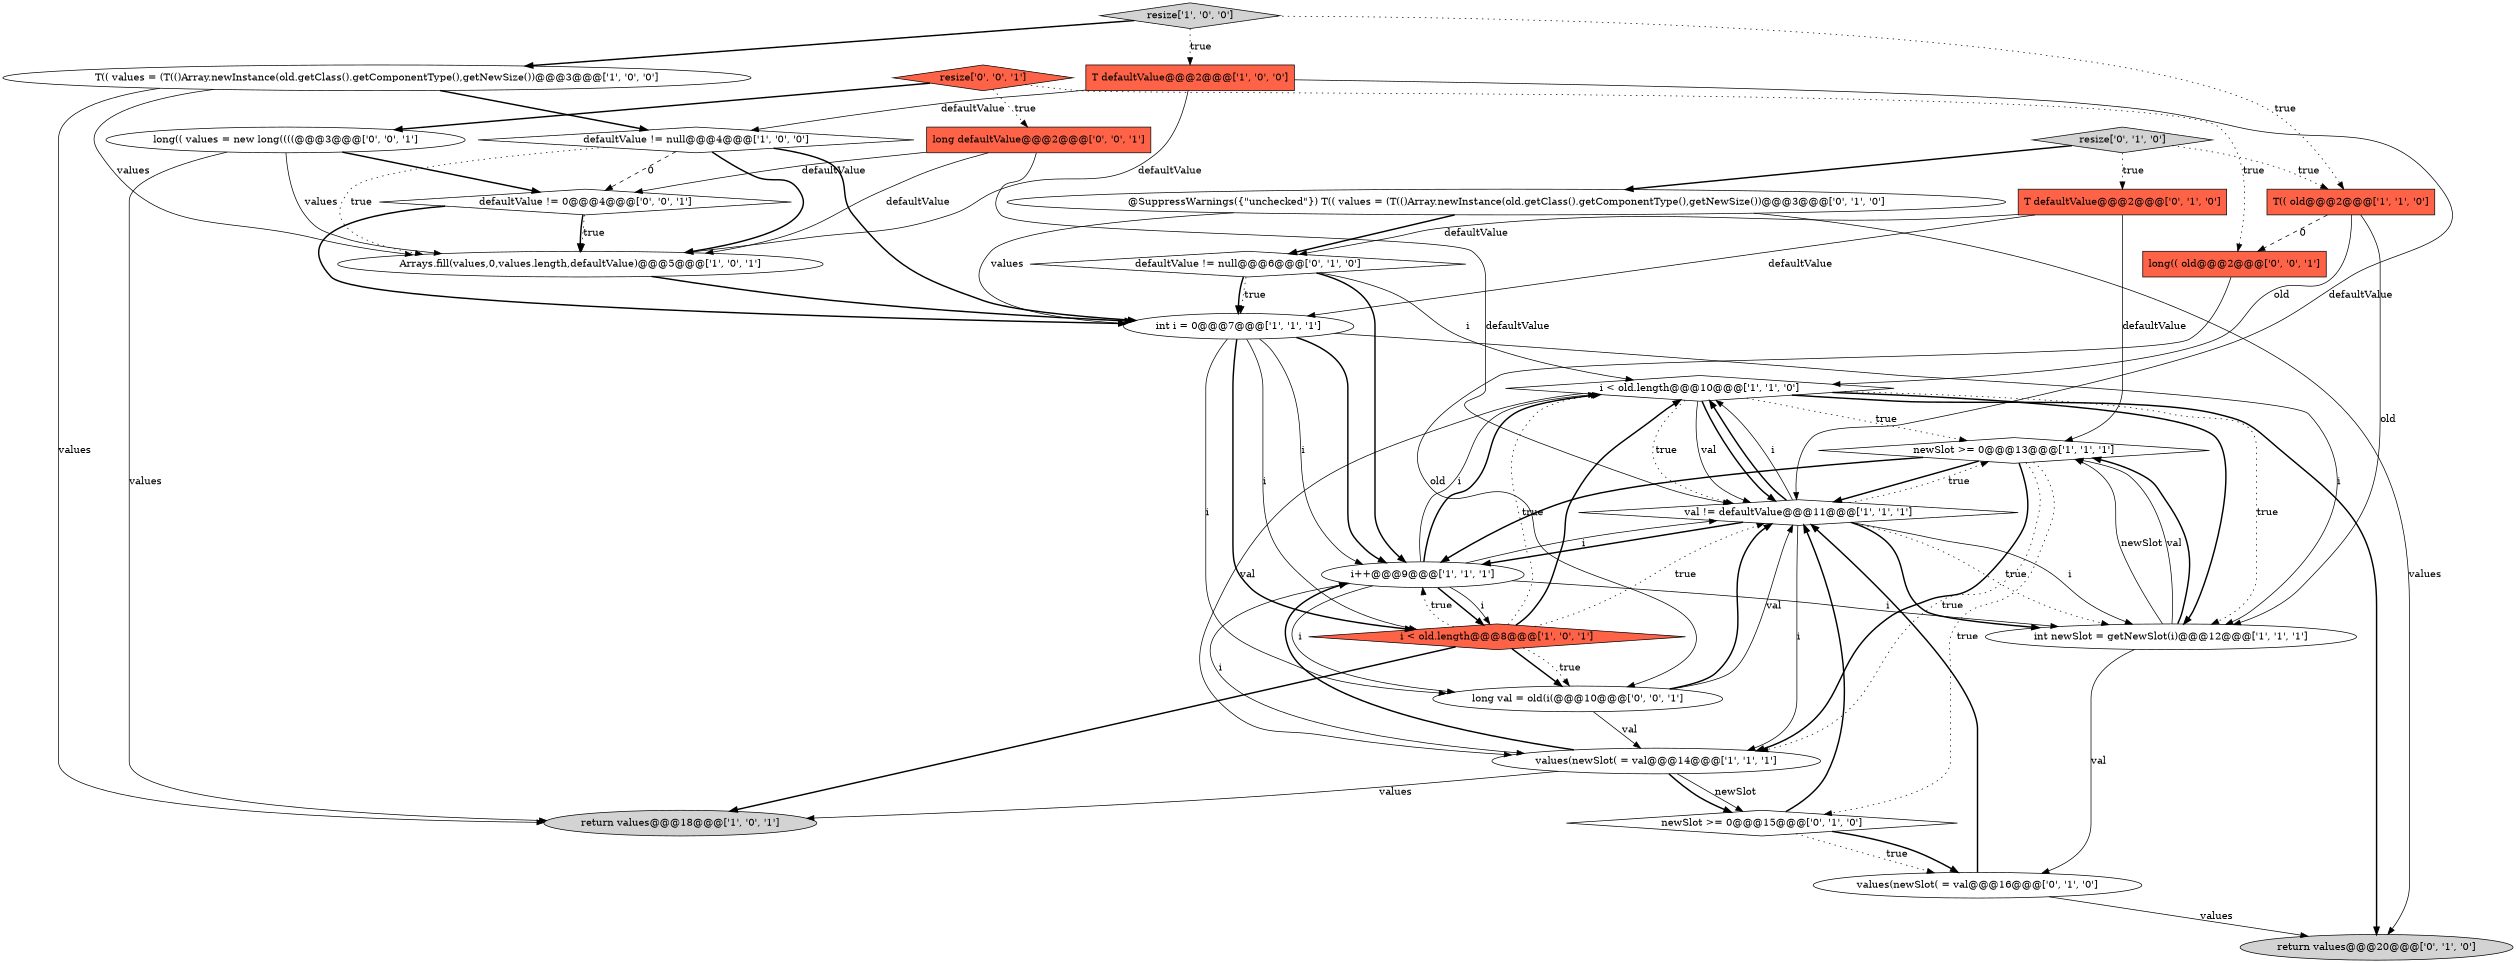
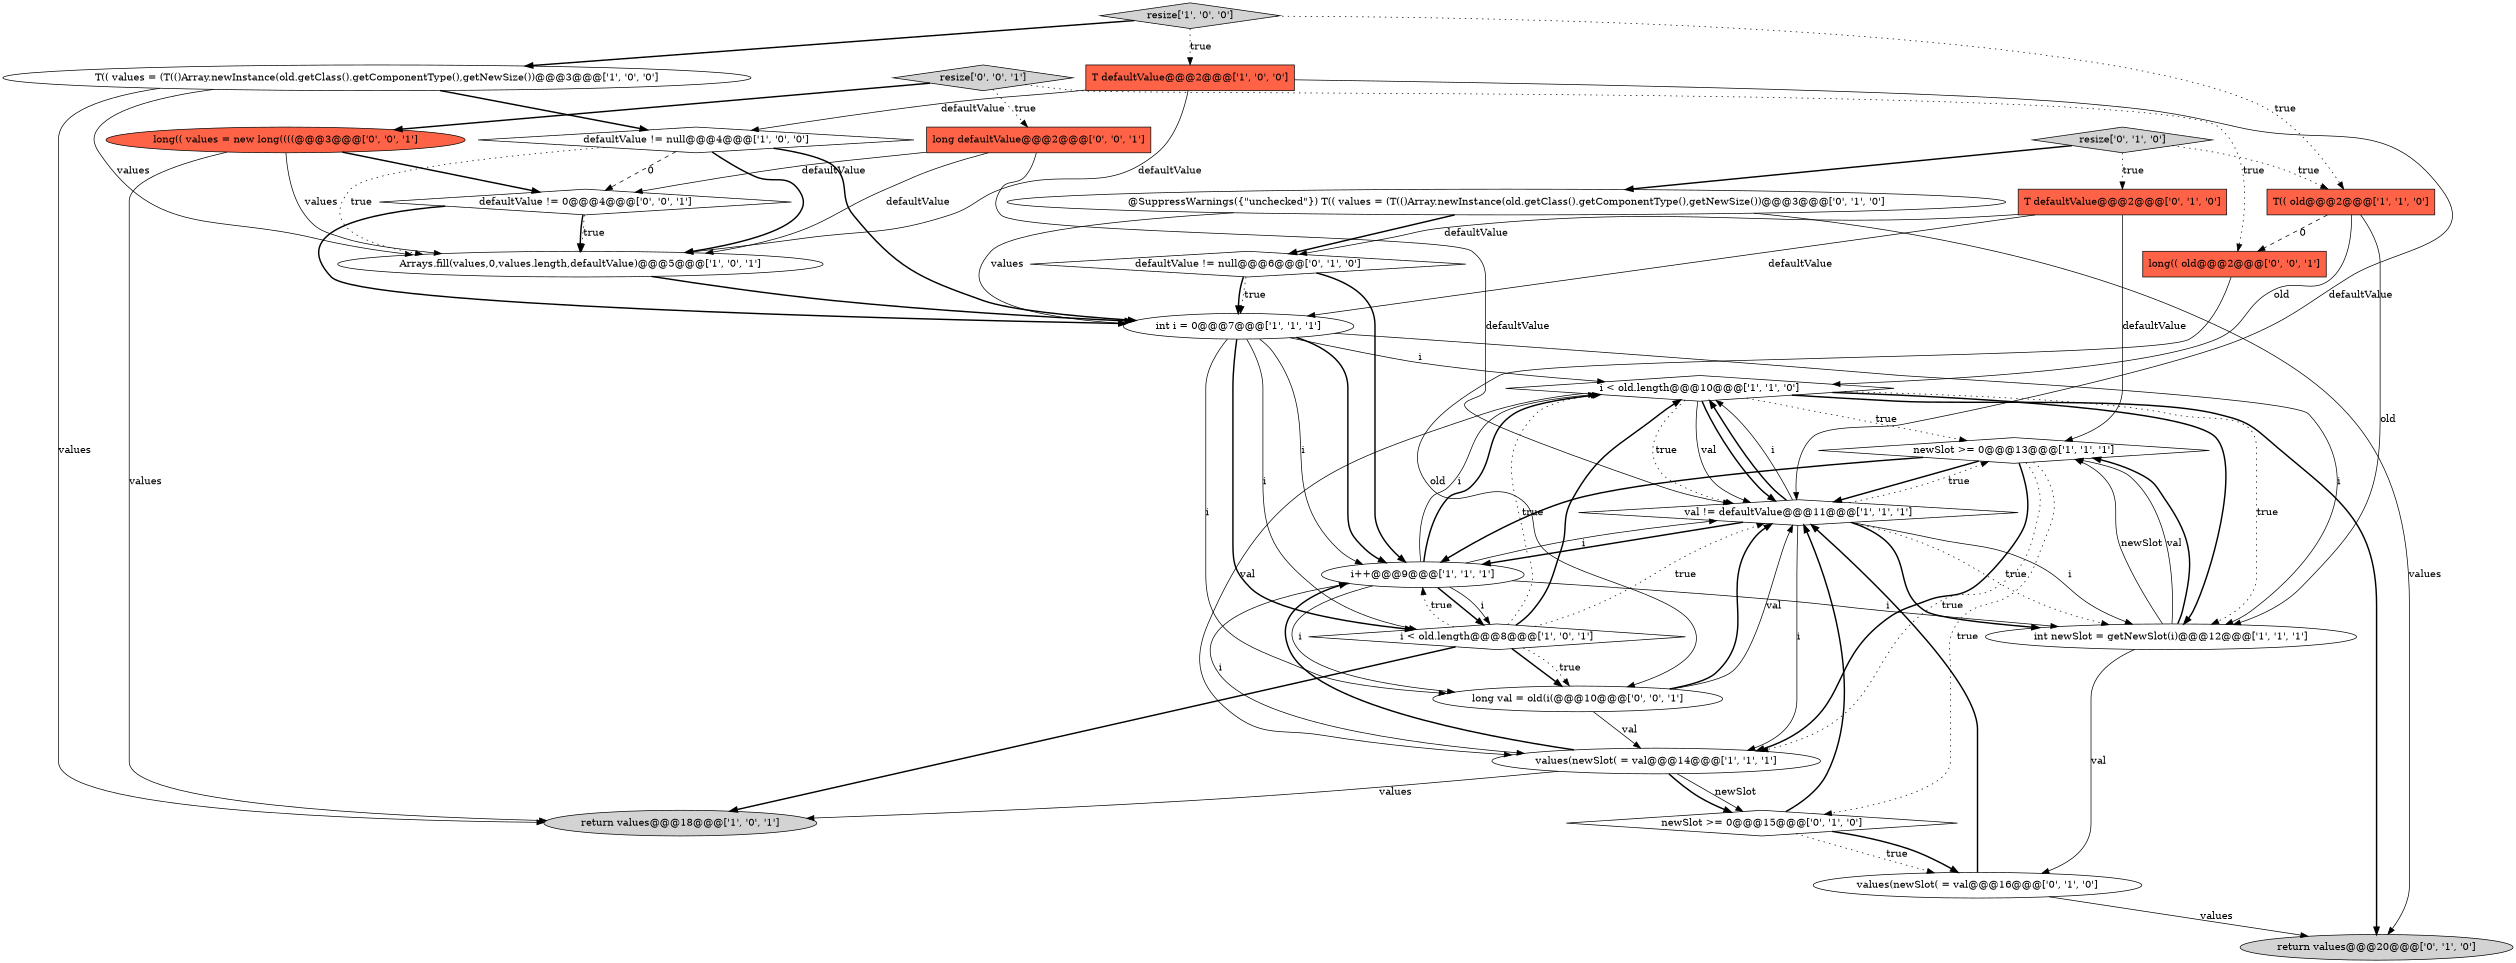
(983, 78) -> (983, 78)
(286, 140) -> (286, 140)
(1460, 336) -> (1443, 366)
(1497, 637) -> (1497, 637)
